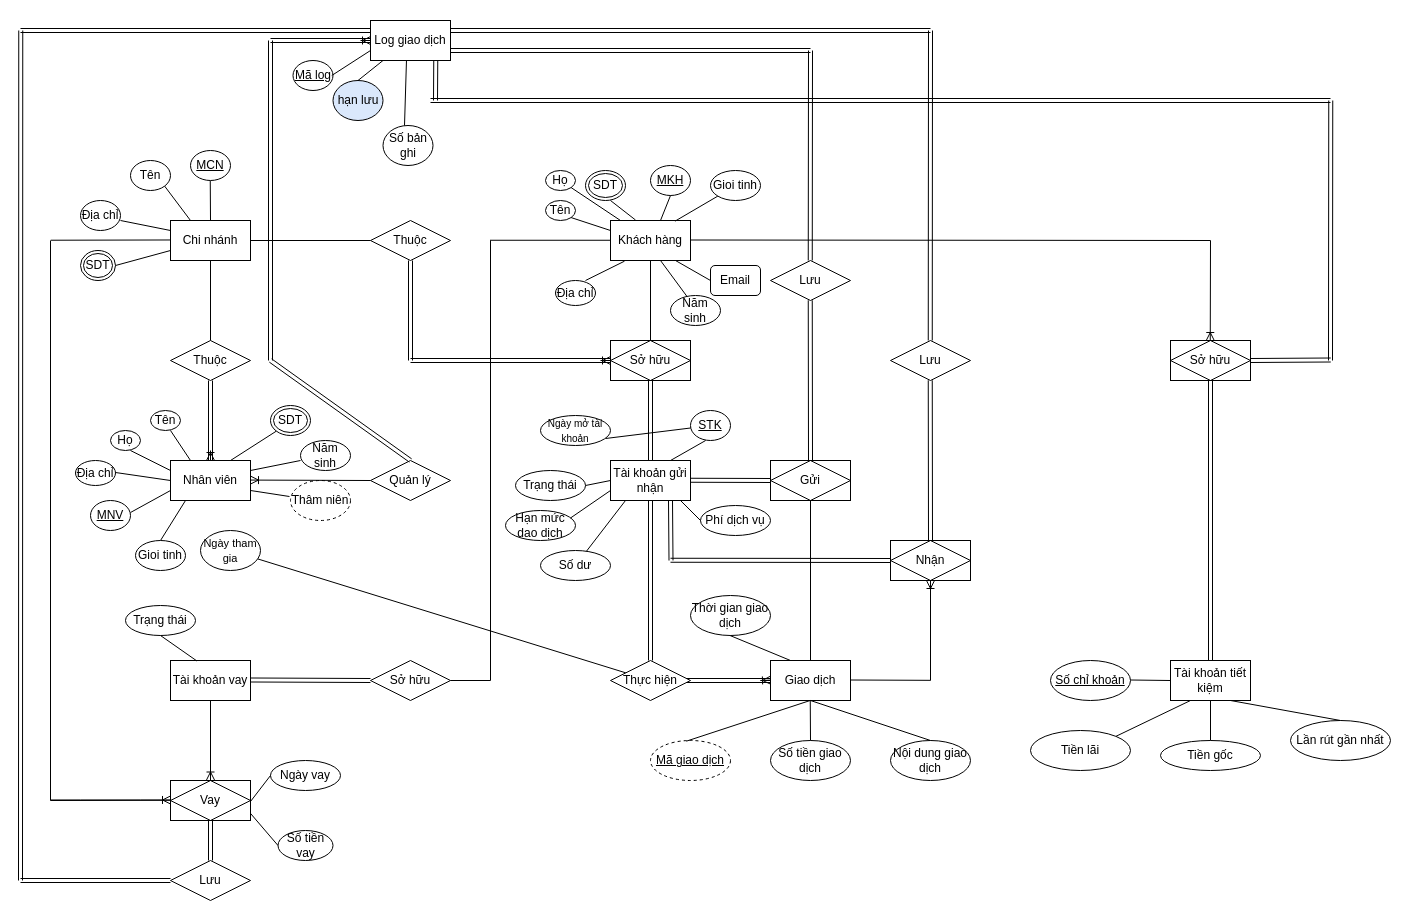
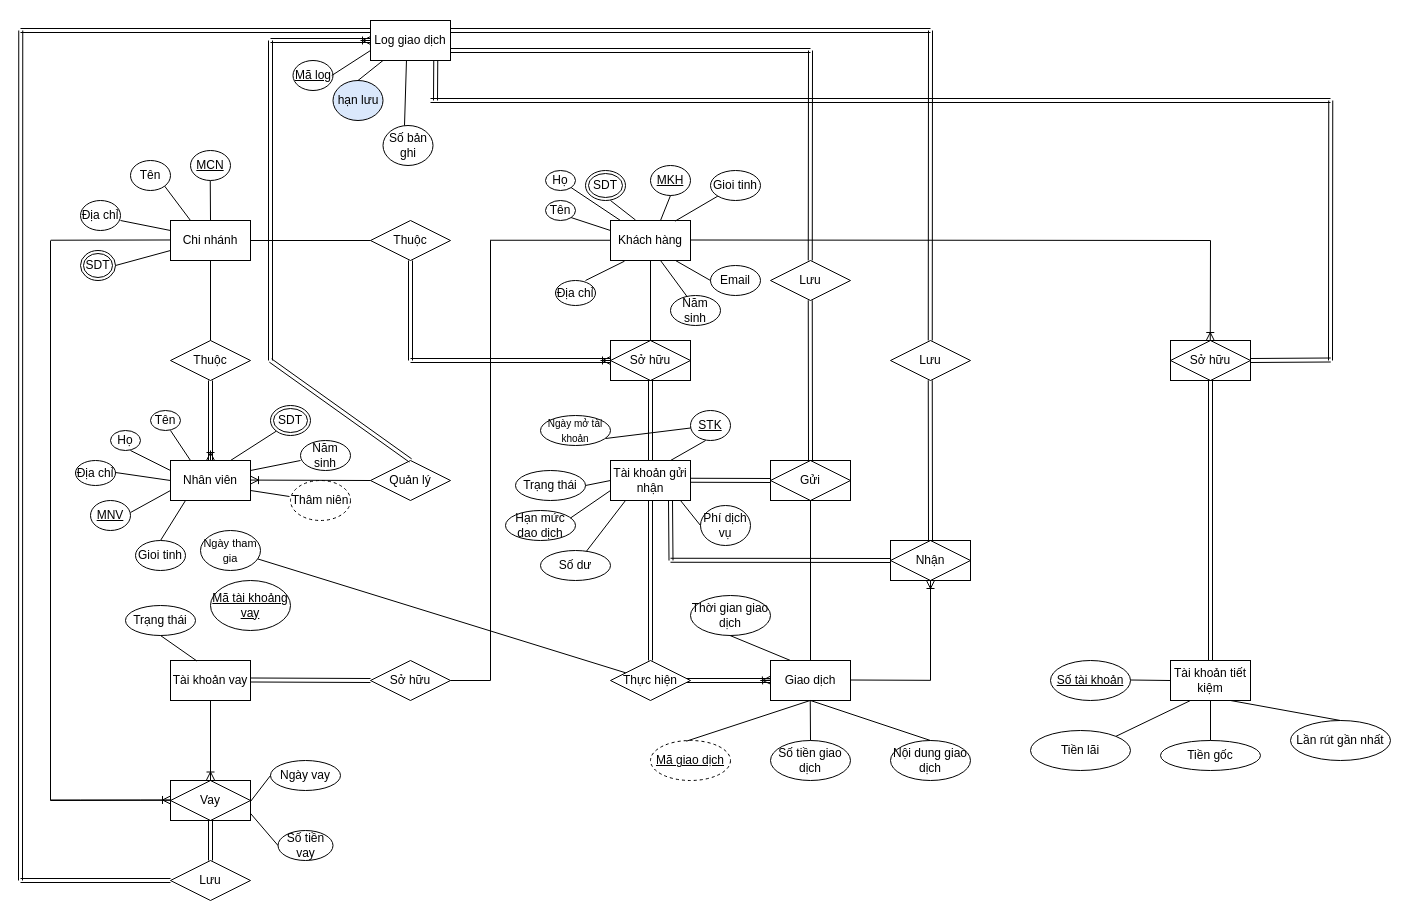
(736, 281) -> (736, 281)
(736, 521) -> (726, 526)
none -> (251, 606)
(1091, 681) -> (1091, 681)
